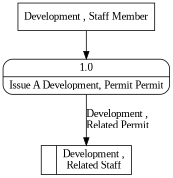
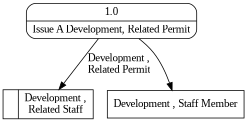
(86, 41) -> (158, 58)
(86, 85) -> (112, 29)
